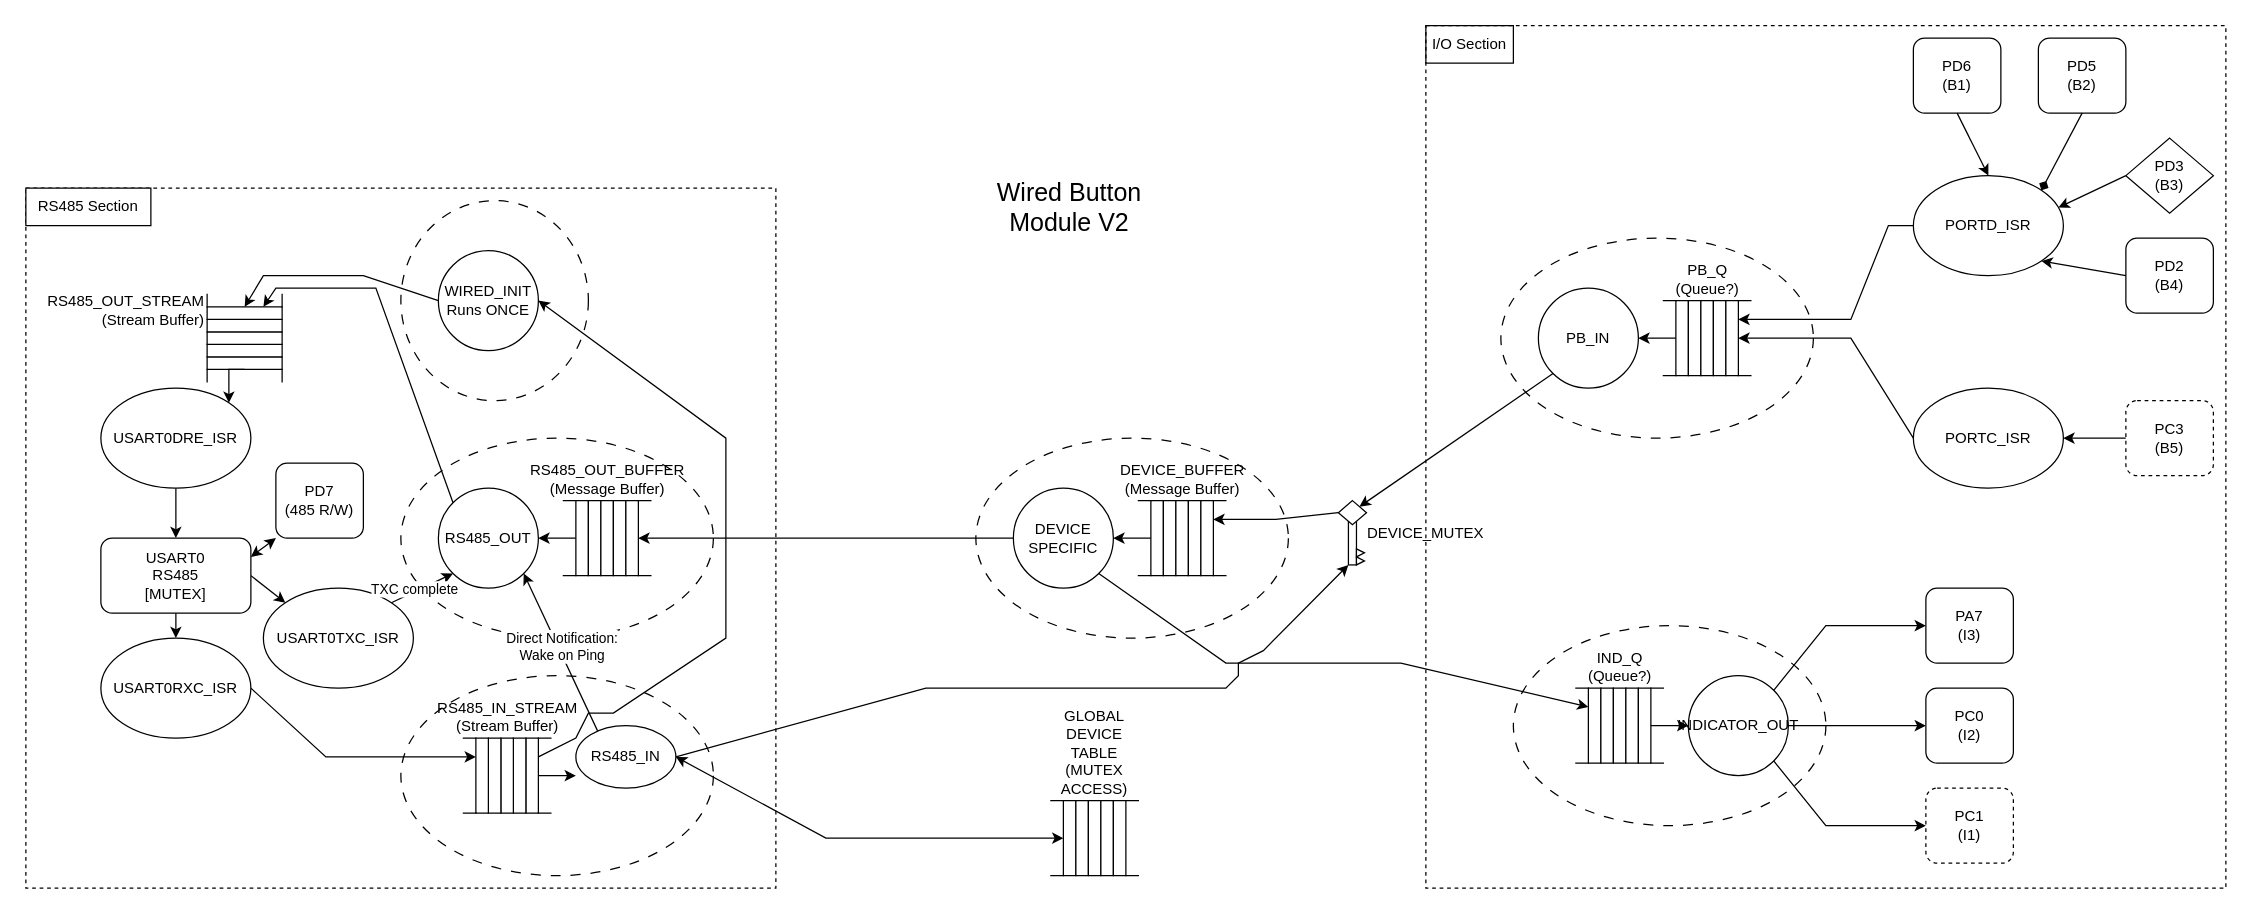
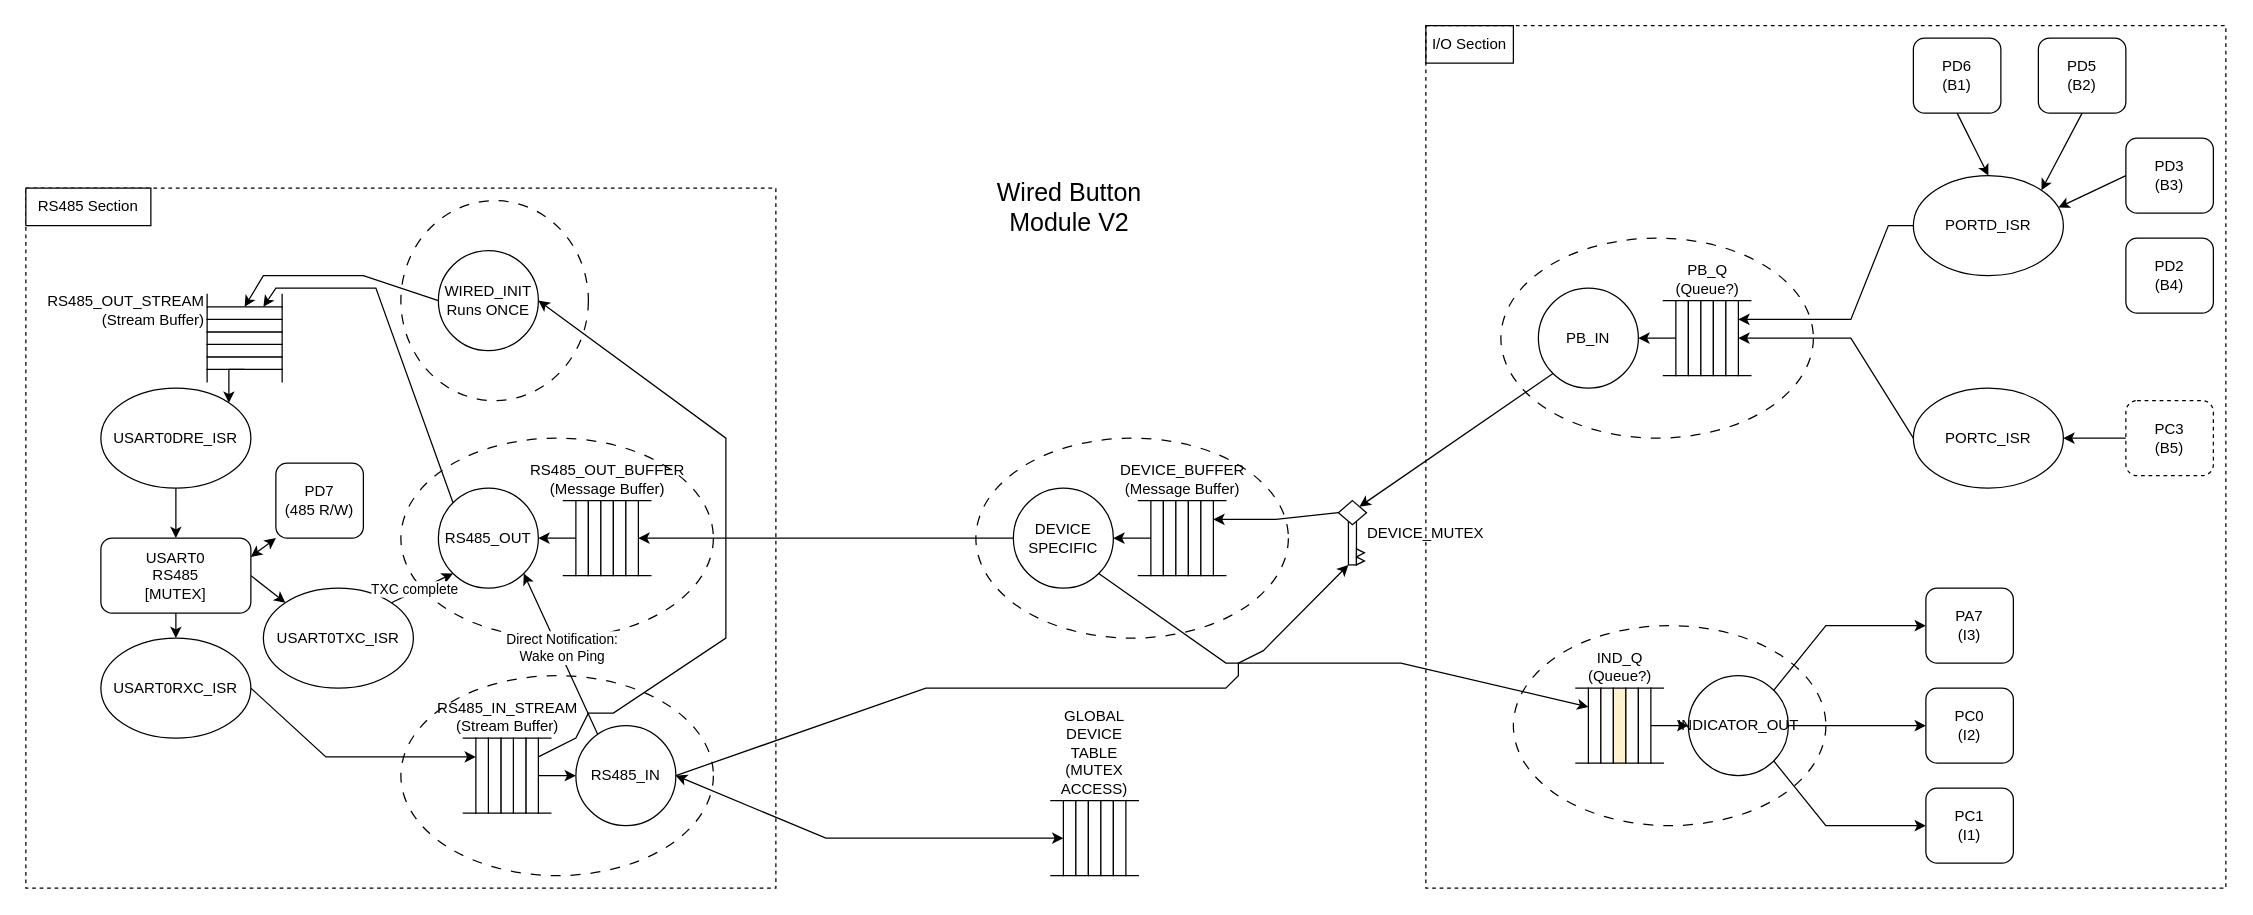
(2169, 176) -> (2169, 176)
(2046, 181) -> (2046, 181)
(2088, 269) -> none
(1619, 726) -> (1619, 726)
(626, 757) -> (626, 776)
(1969, 826) -> (1969, 826)
